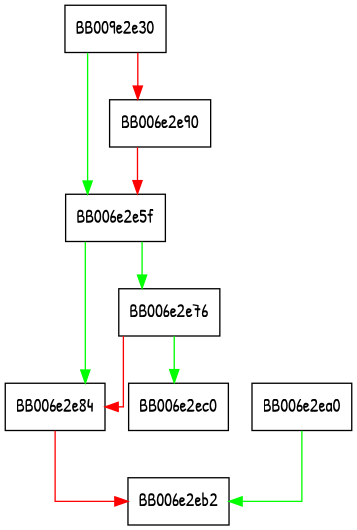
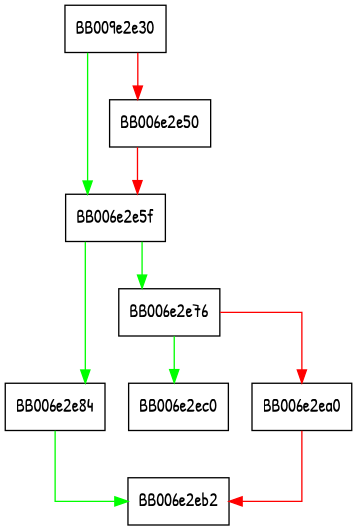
(160, 123) -> (160, 123)
(123, 374) -> (290, 312)
(55, 496) -> (55, 496)
(302, 496) -> (302, 496)
